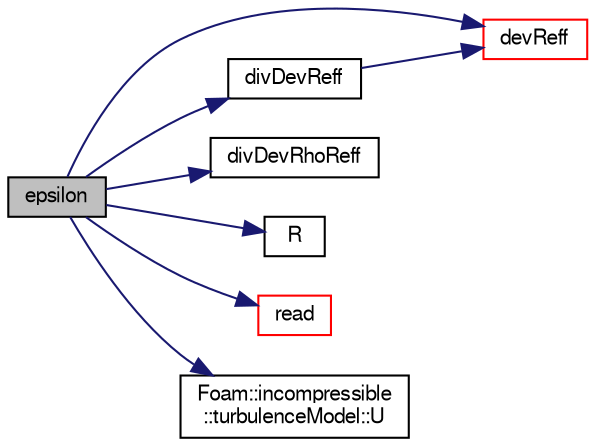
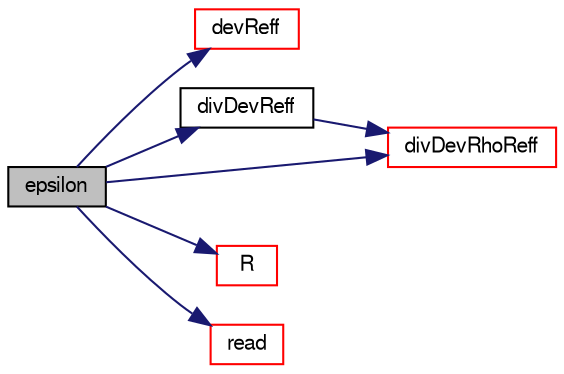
(412, 60) -> (340, 124)
(295, 158) -> (472, 147)
(295, 236) -> (247, 266)
(295, 407) -> none
